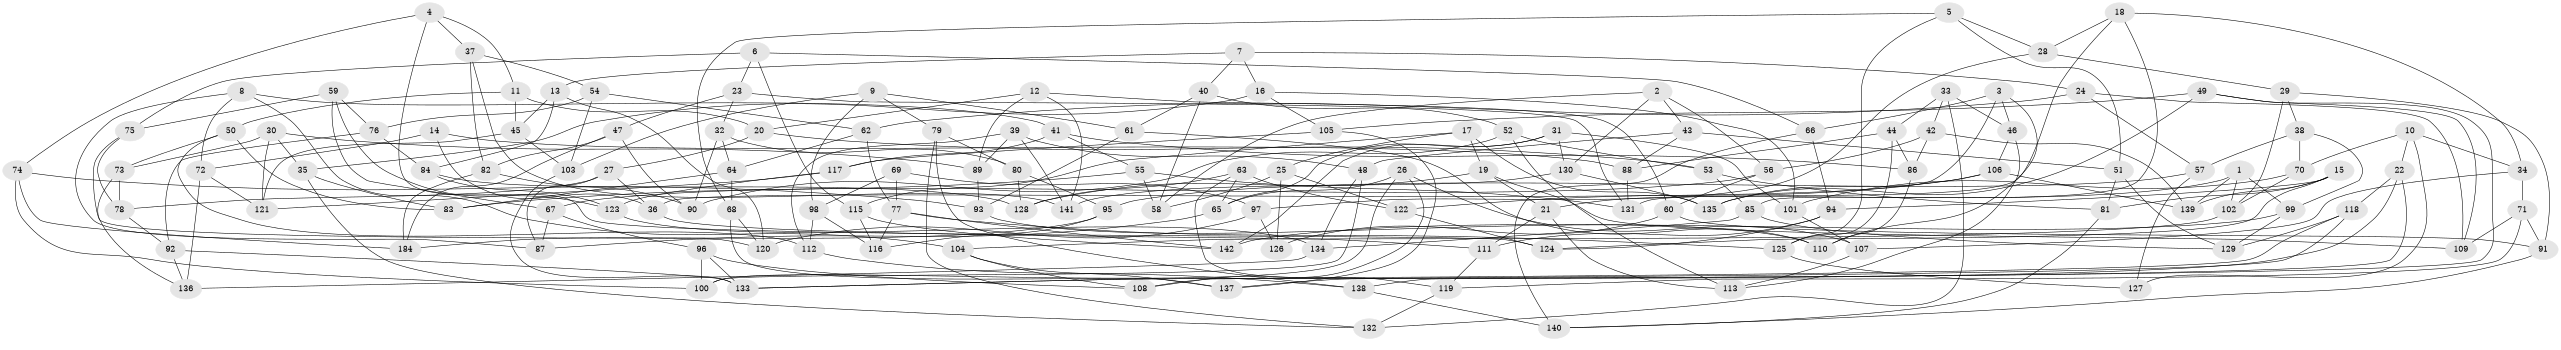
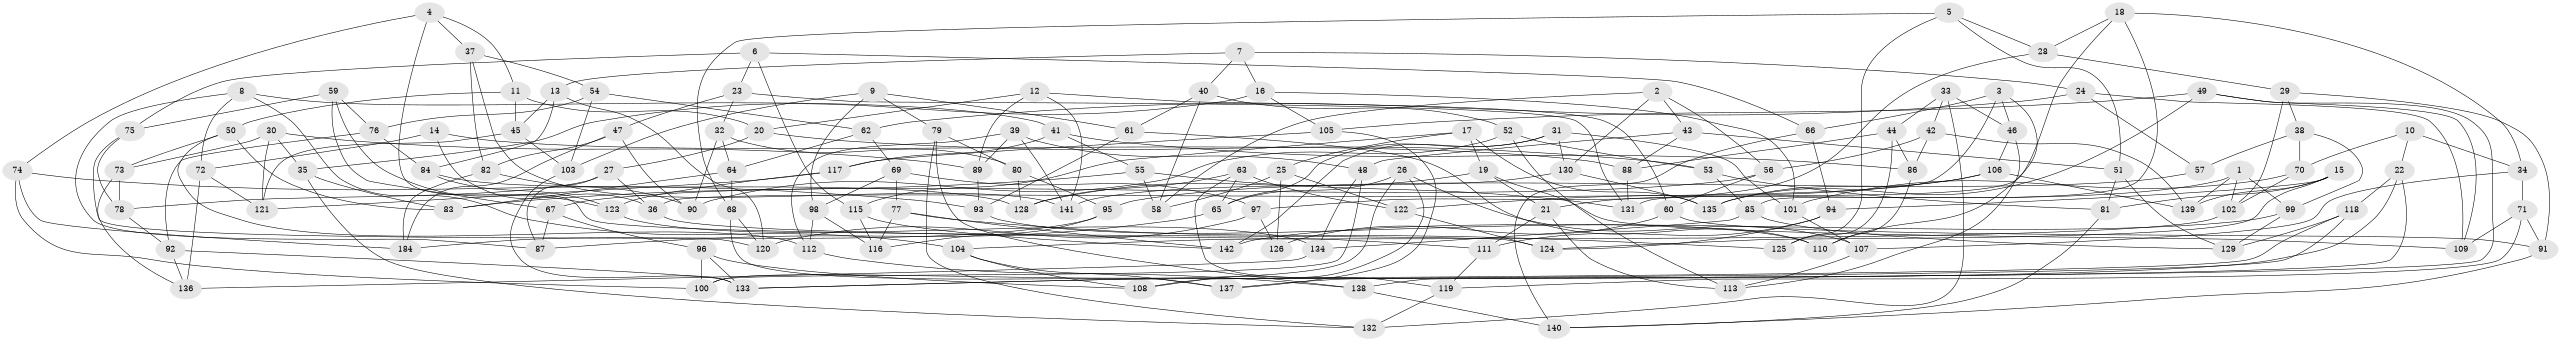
(874, 173) -> (883, 154)
(2136, 289) -> none
